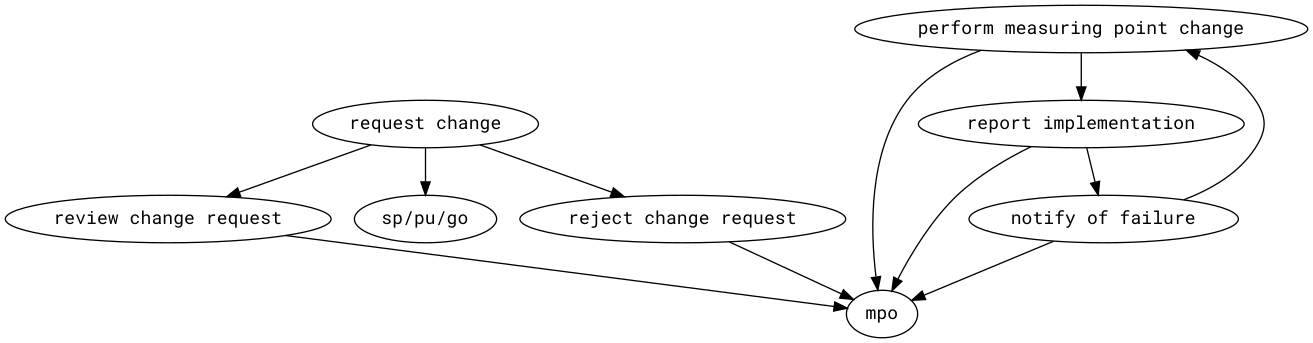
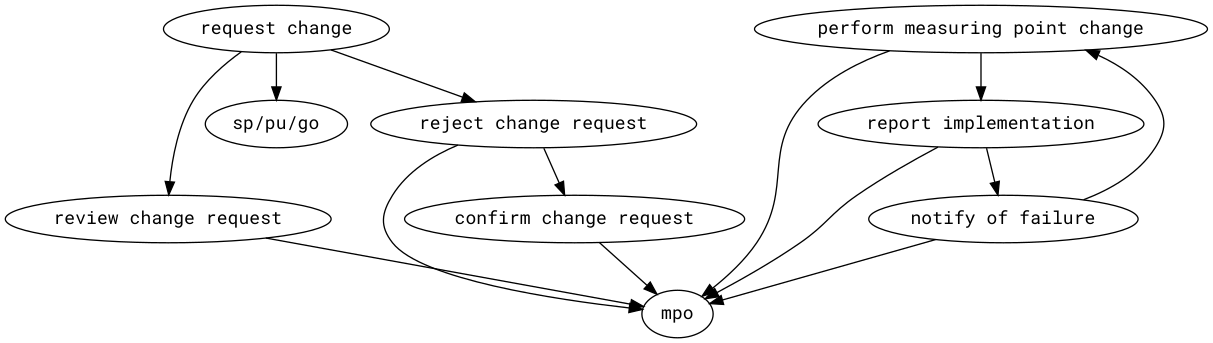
none -> (575, 219)
